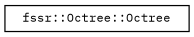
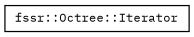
(97, 19) -> (97, 19)
